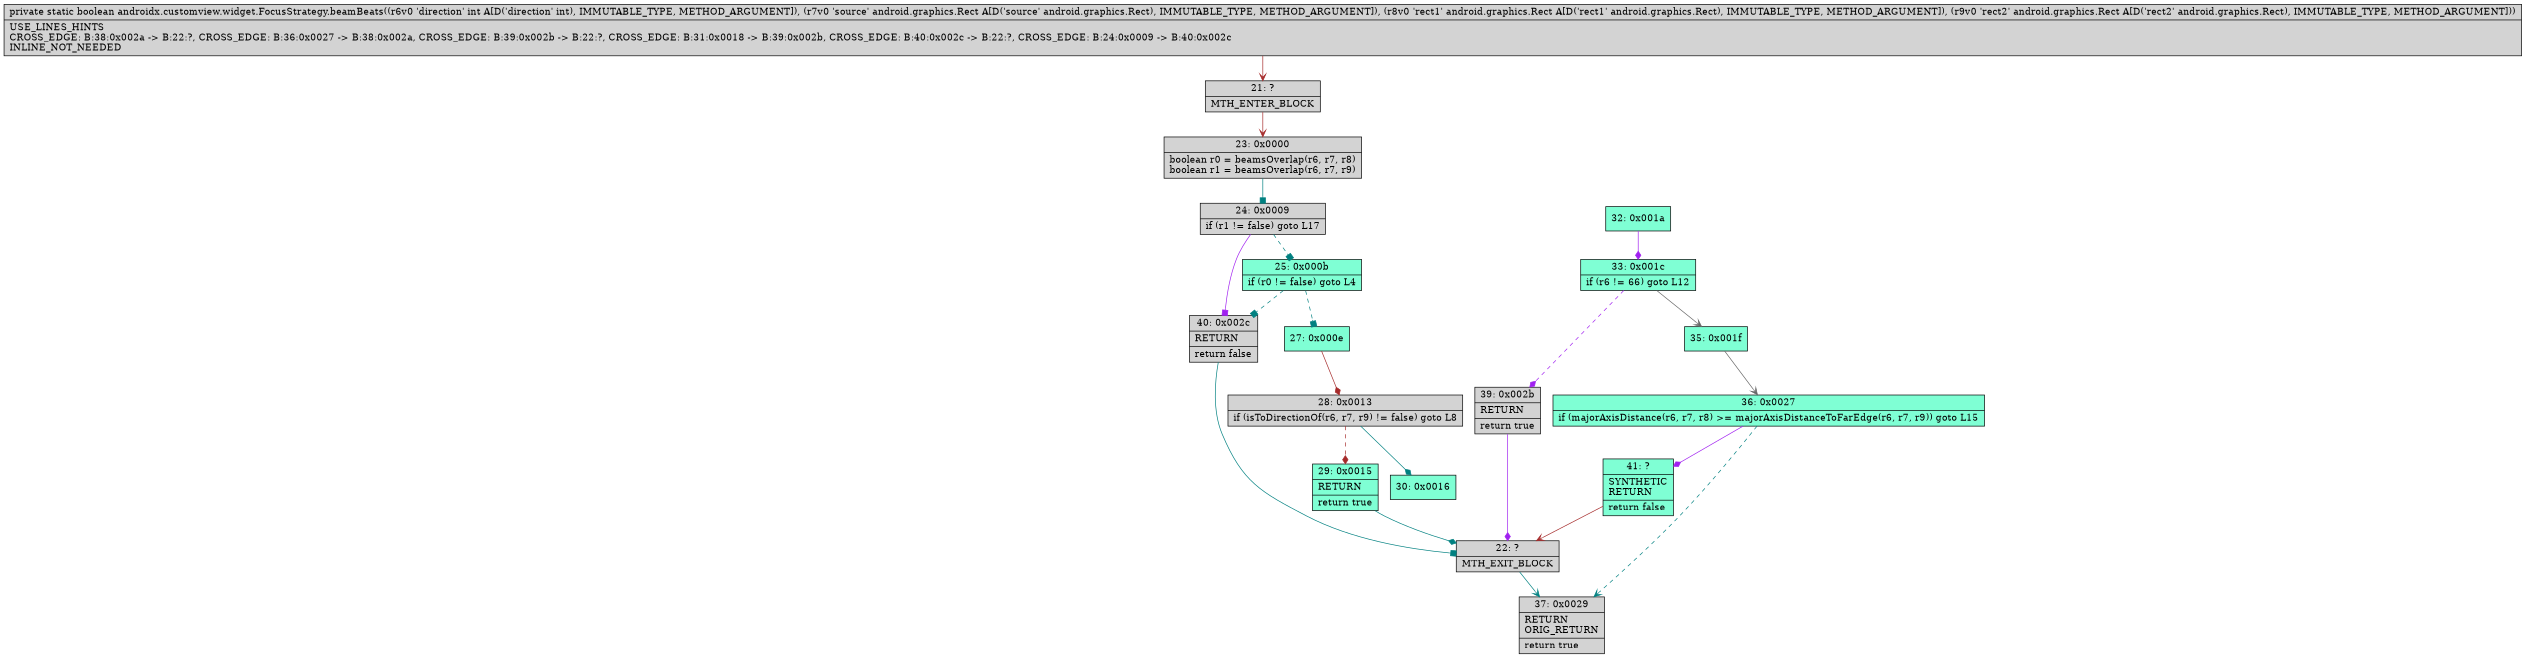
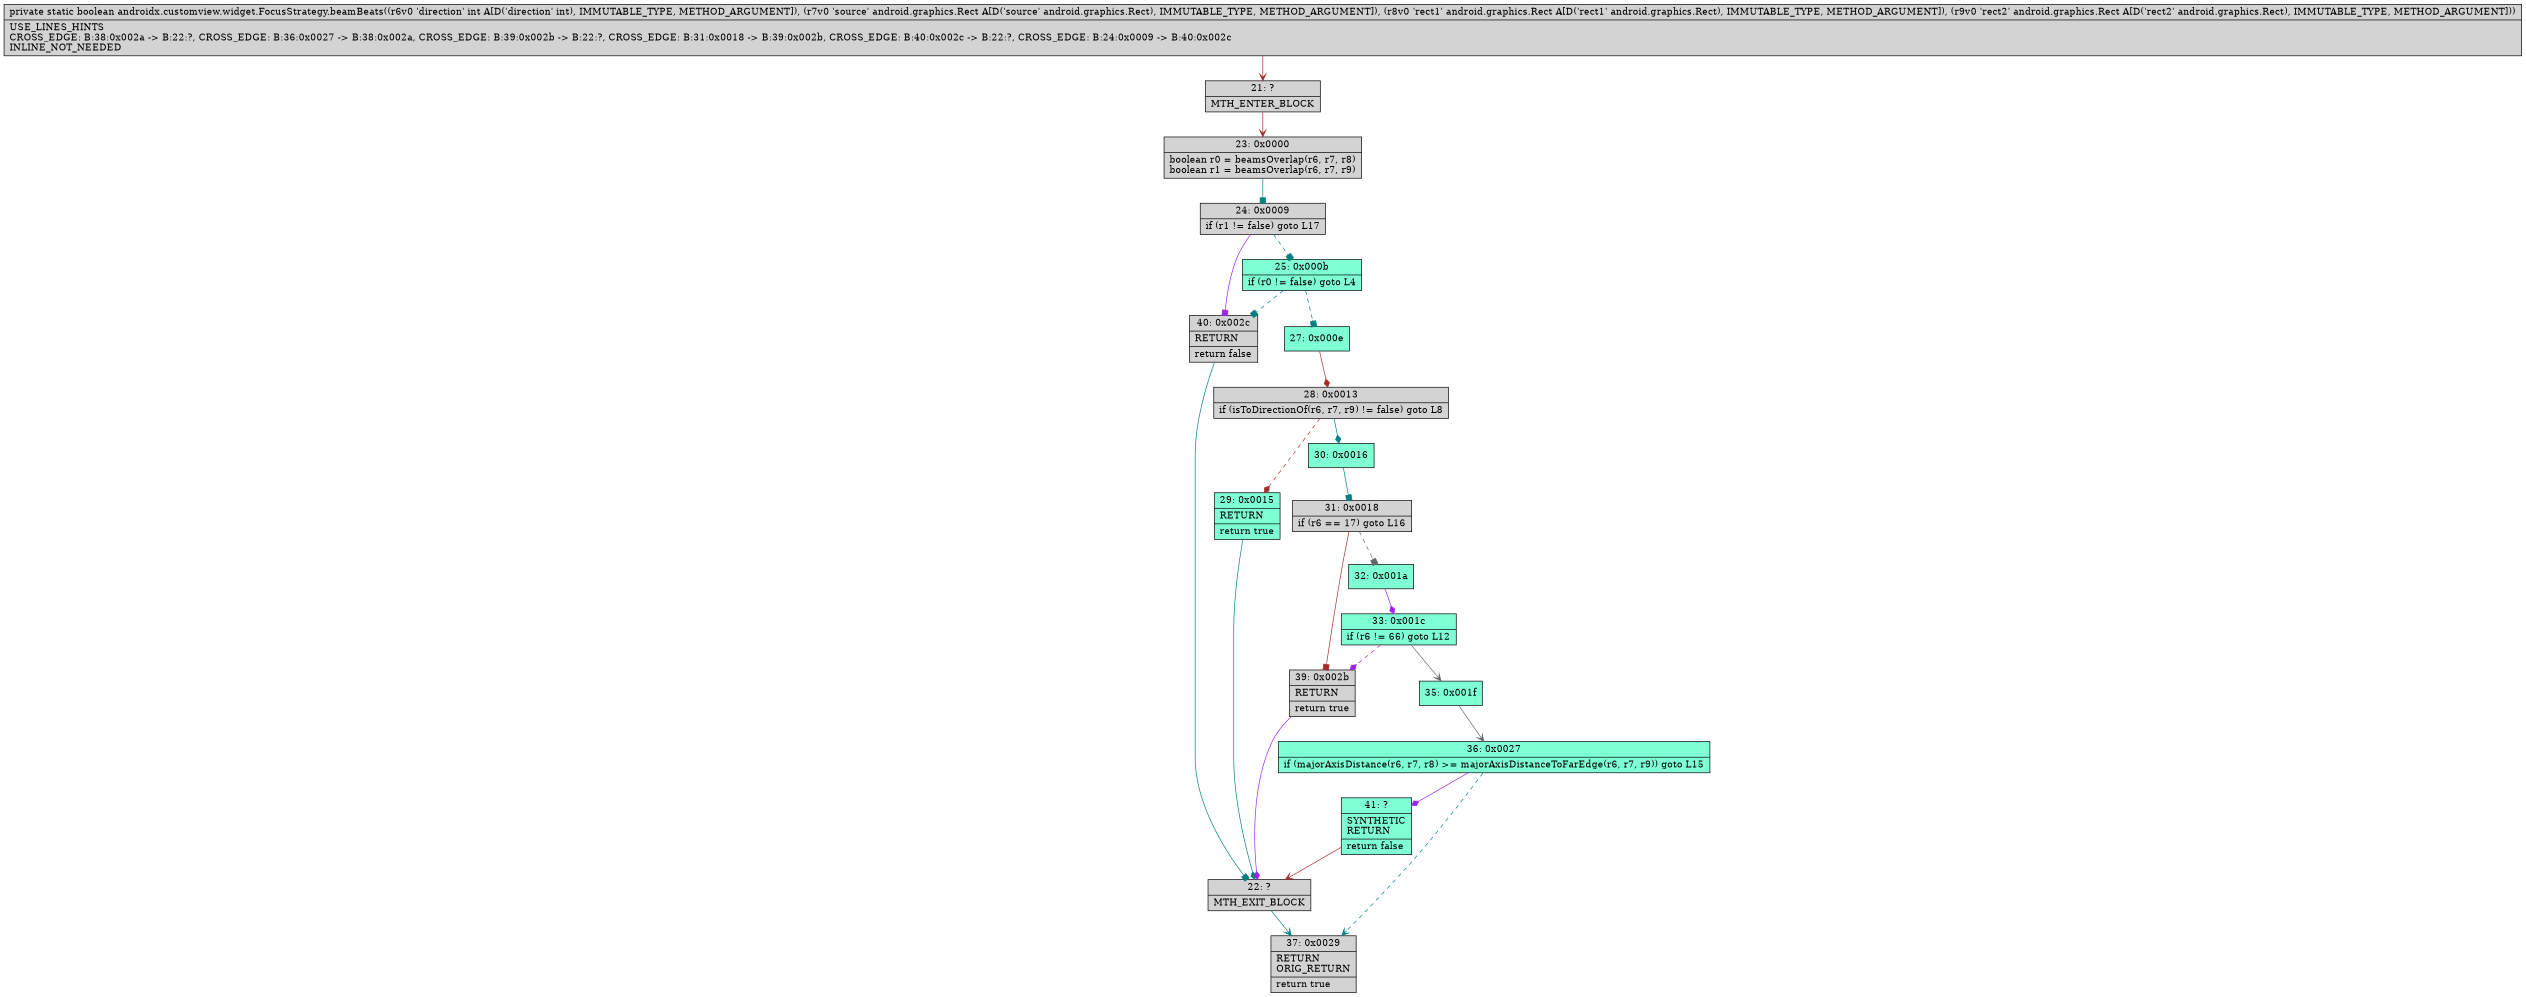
none -> (1352, 516)
